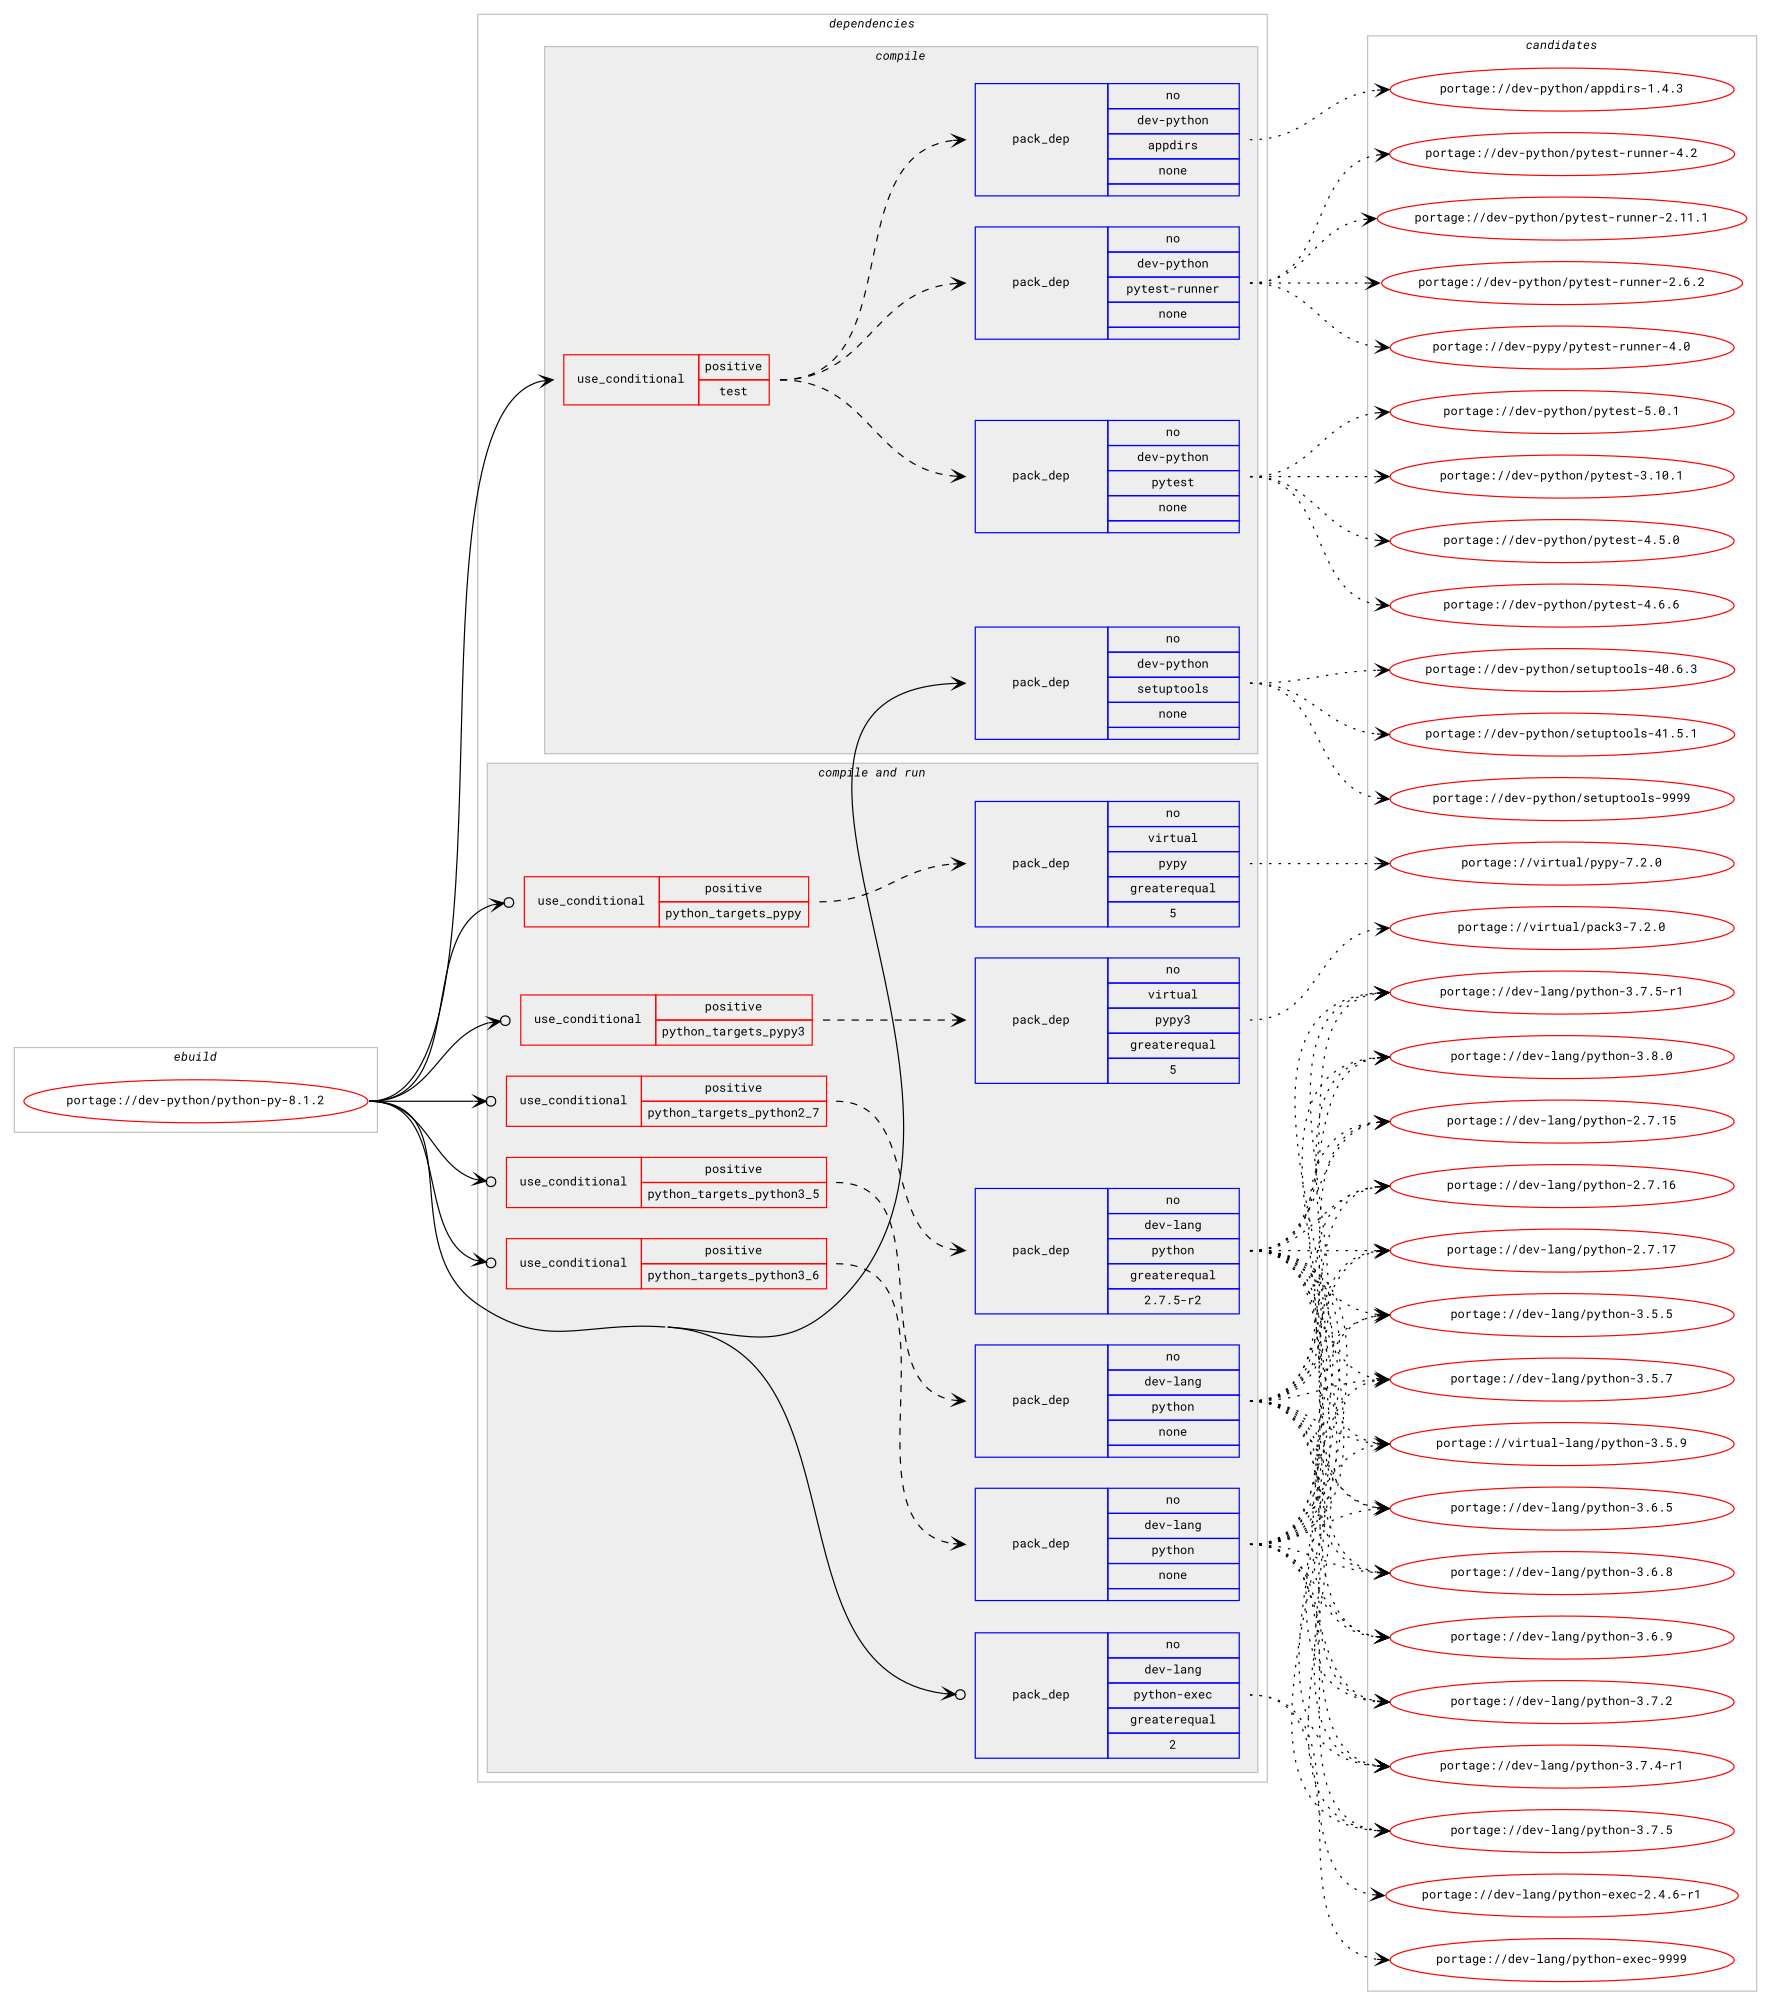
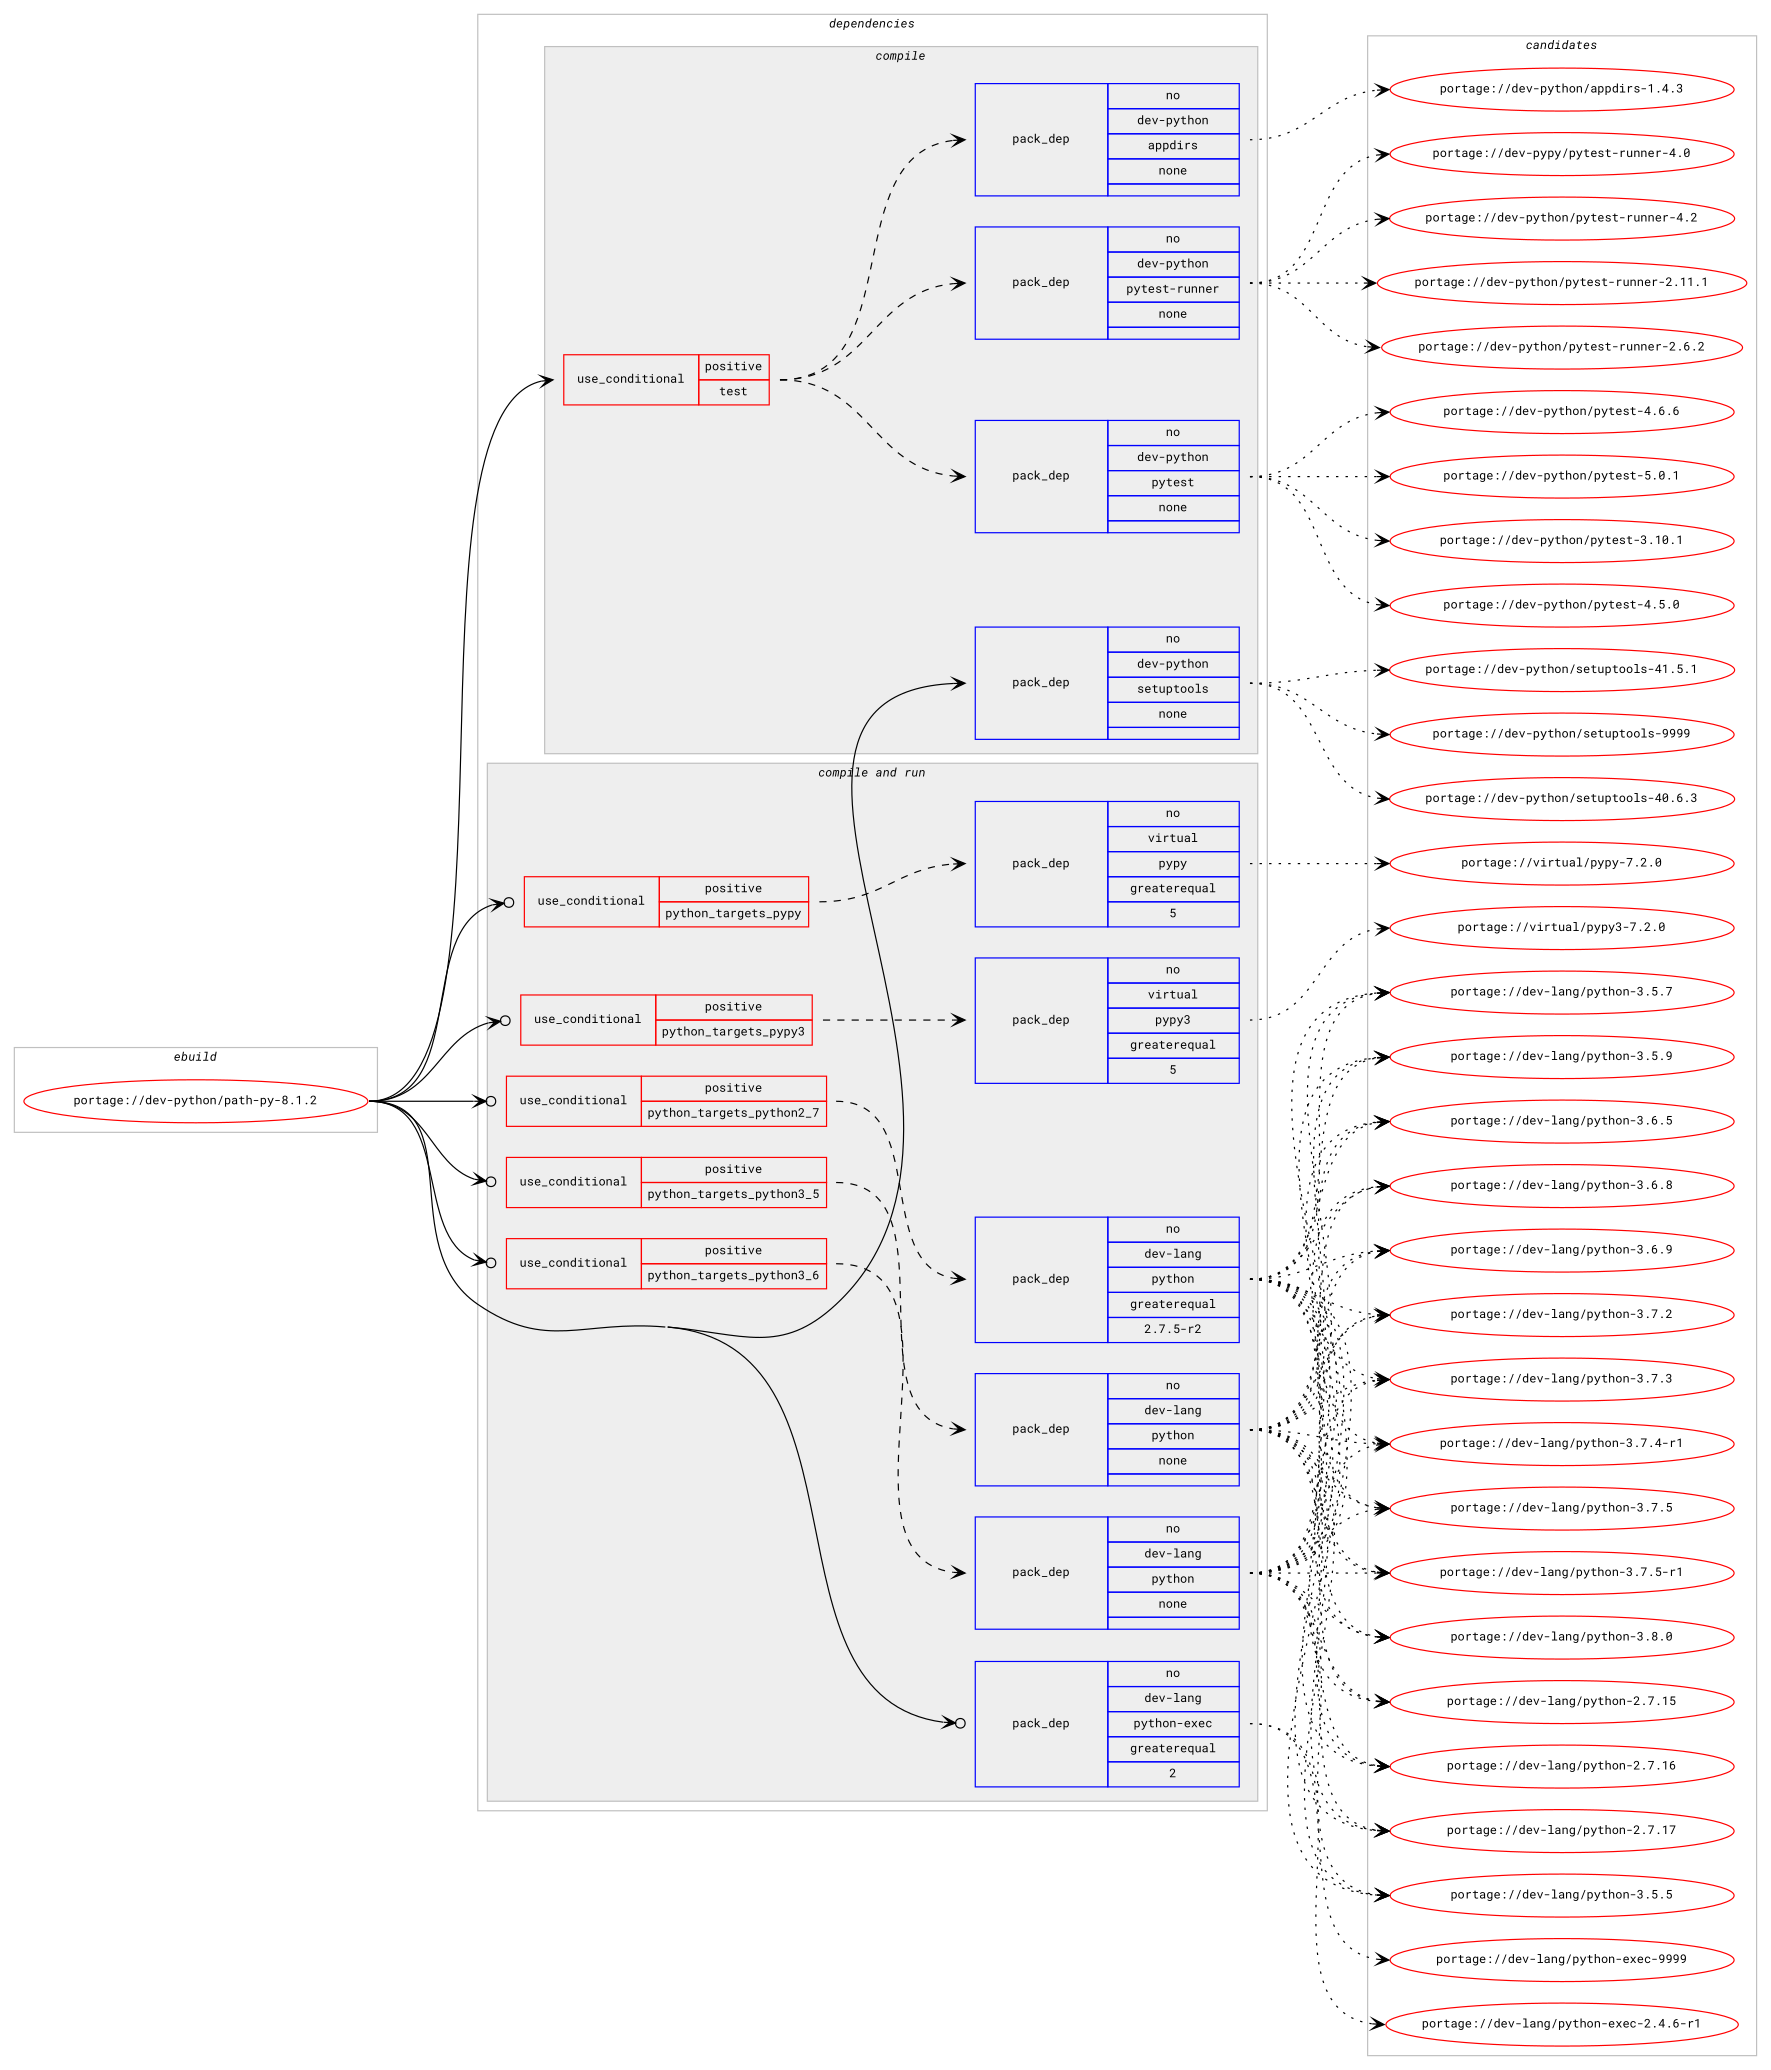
(1562, 928) -> (1562, 928)
(196, 1101) -> (196, 1101)
none -> (1562, 1380)
(1562, 1444) -> (1562, 1057)
